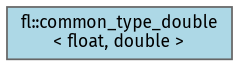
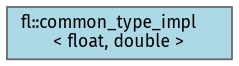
(119, 33) -> (119, 33)
